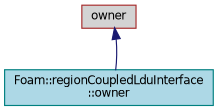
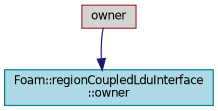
(117, 55) -> (101, 43)
